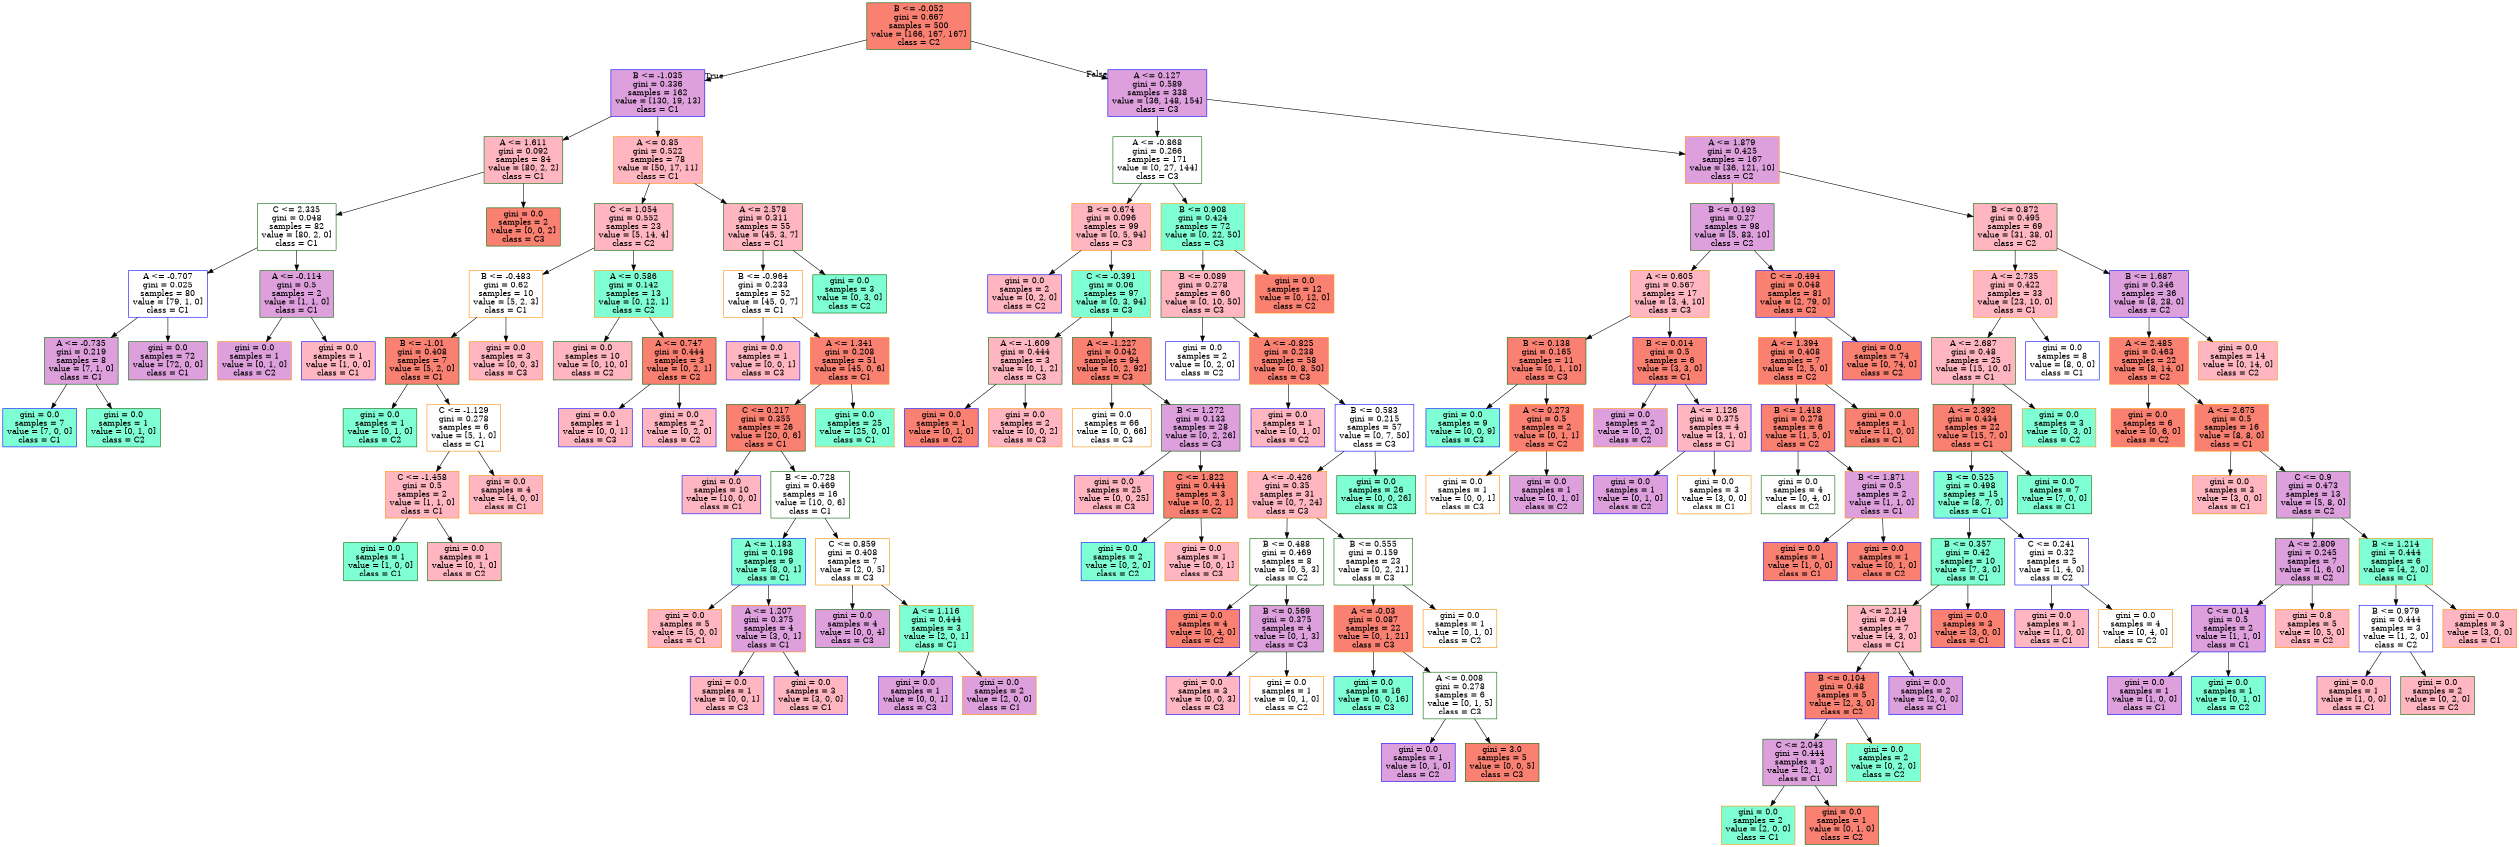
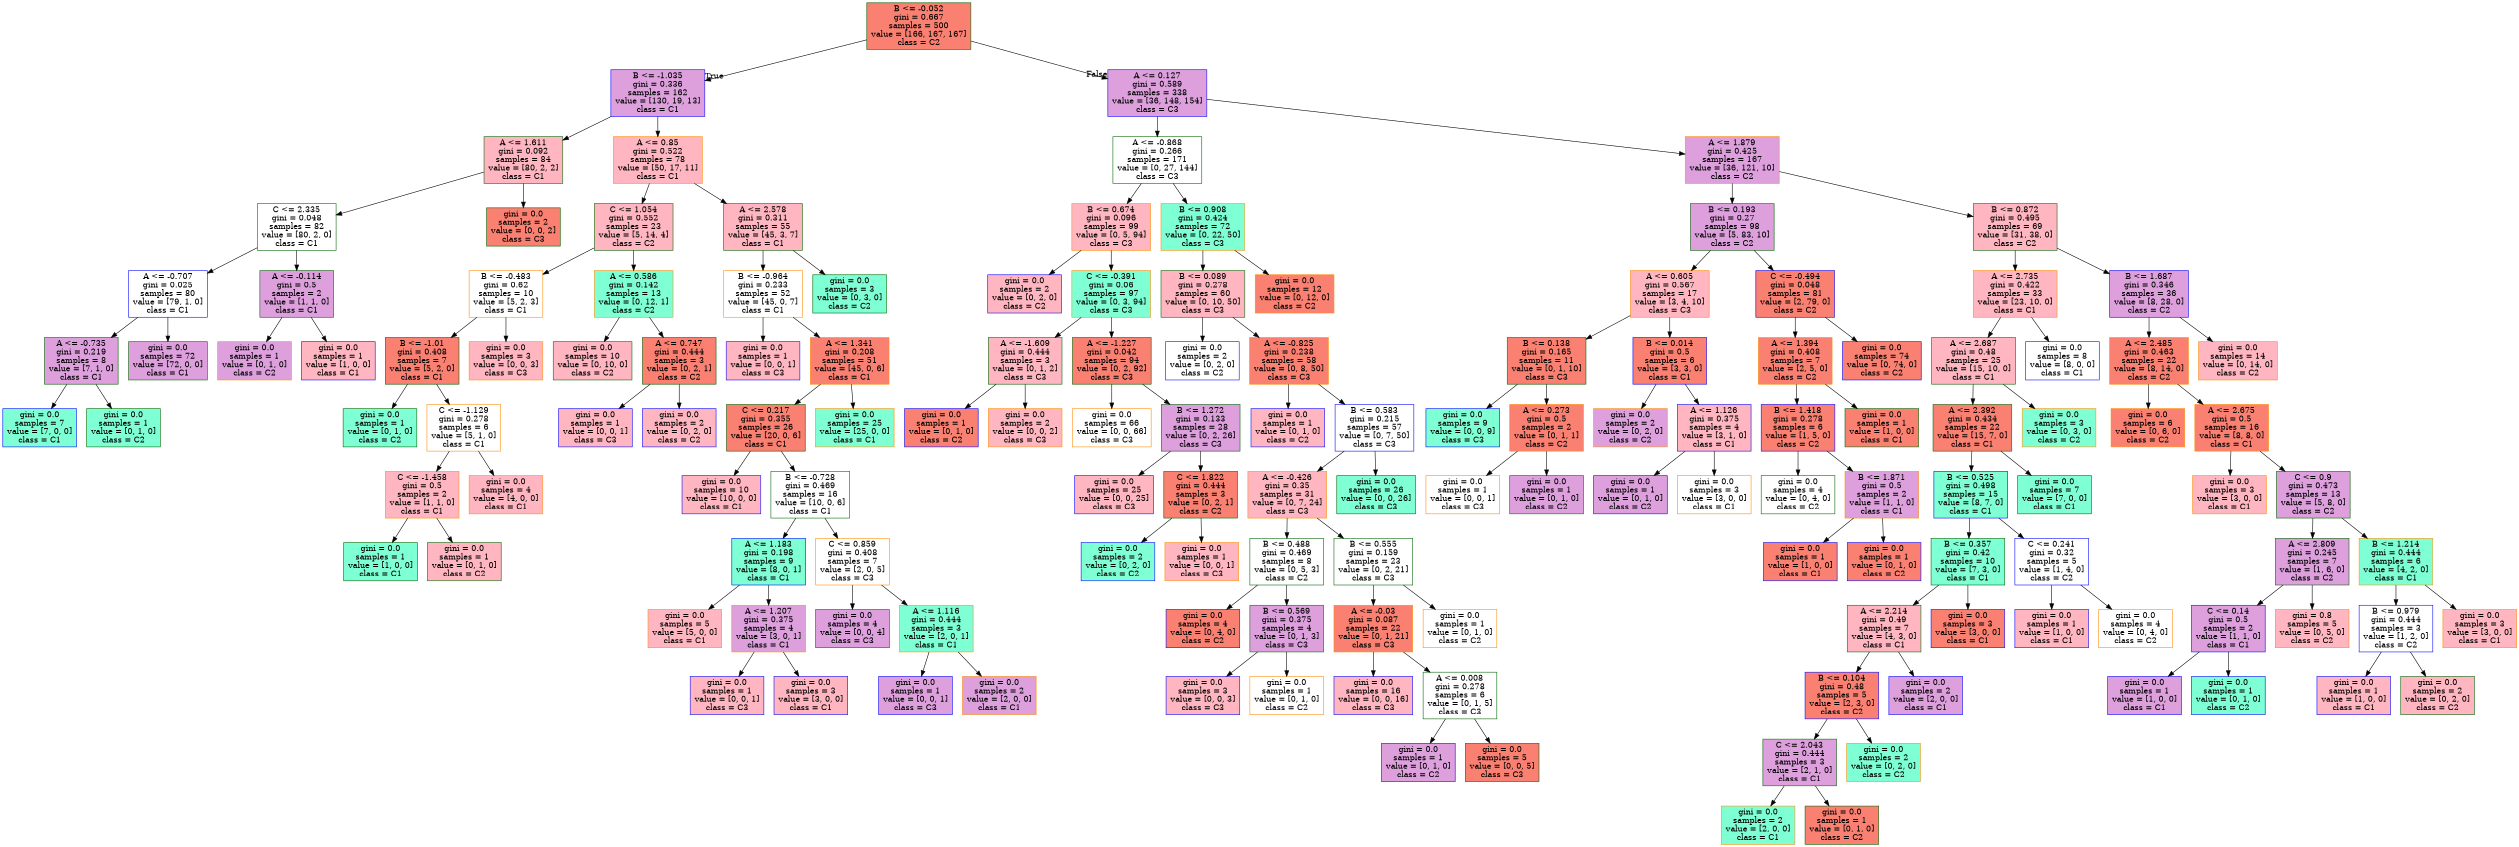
(1373, 696) -> (1373, 696)
(1502, 762) -> (1502, 762)
